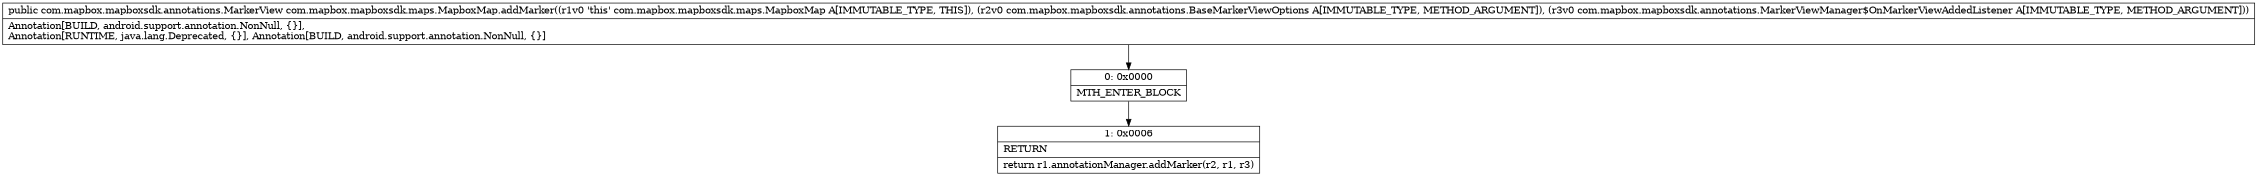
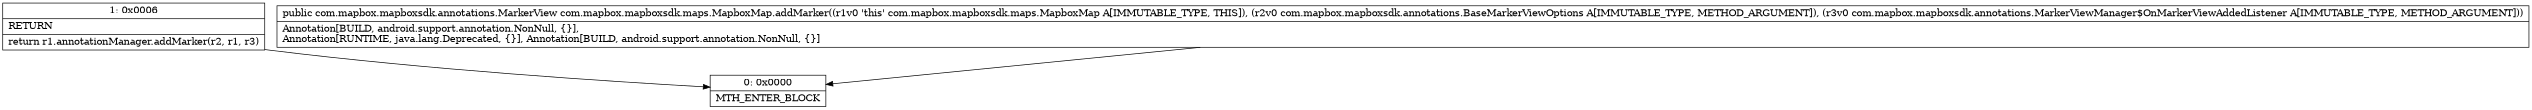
(1129, 110) -> (484, 72)
